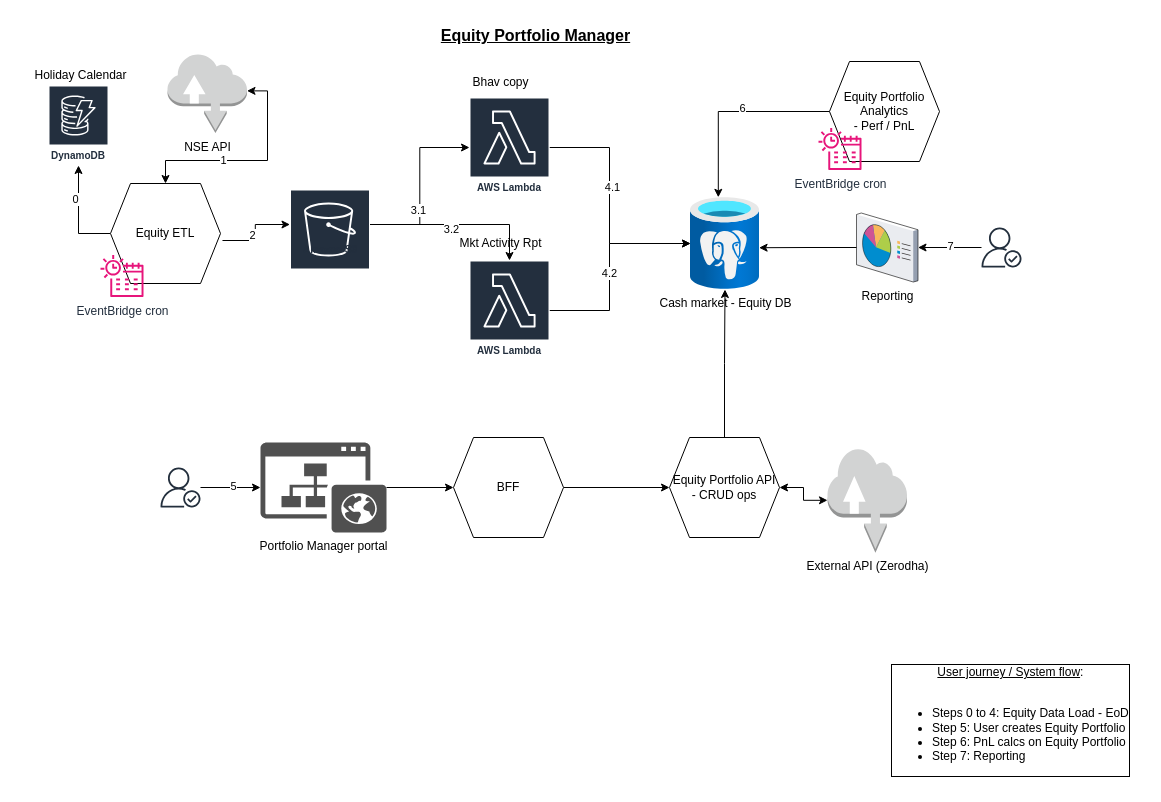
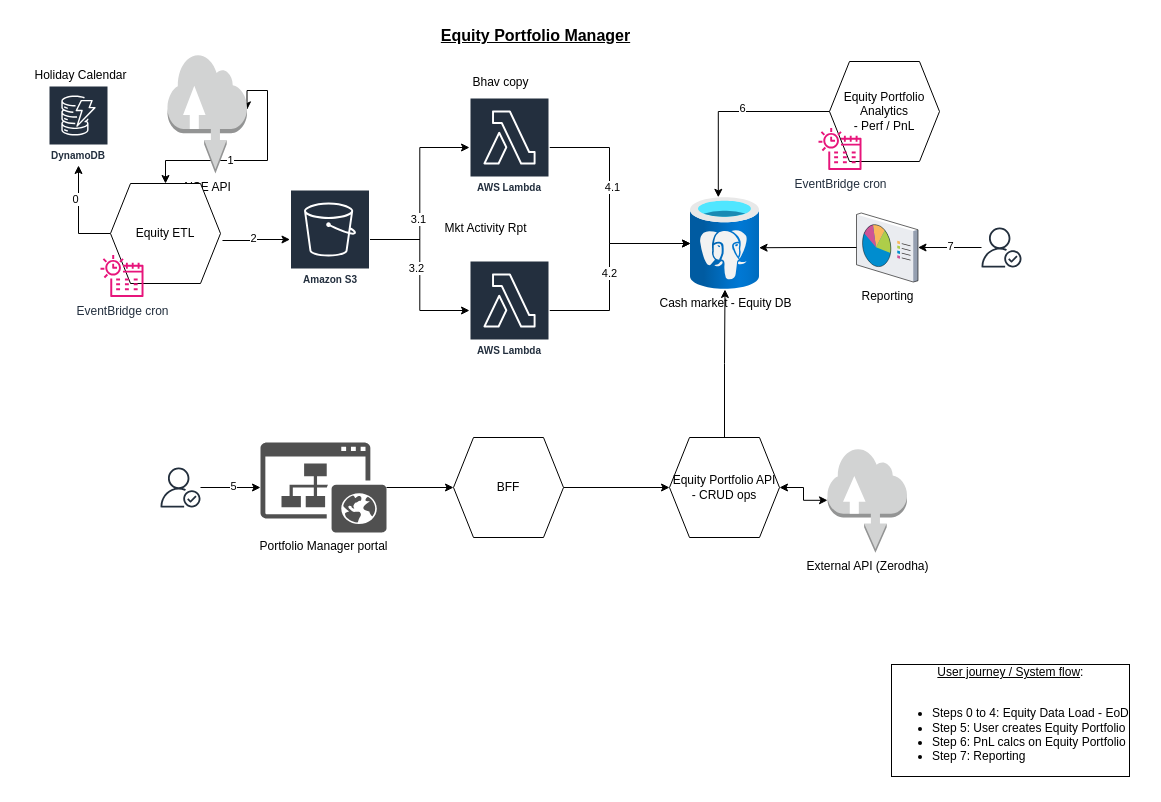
(207, 93) -> (207, 114)
(330, 225) -> (330, 240)
(501, 244) -> (486, 229)
